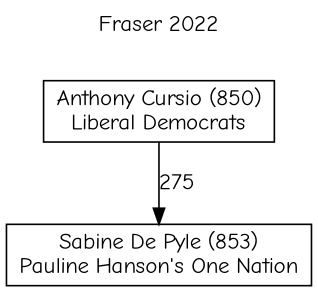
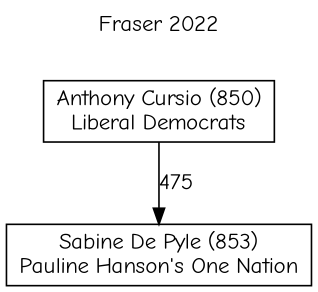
(177, 183) -> (177, 183)
